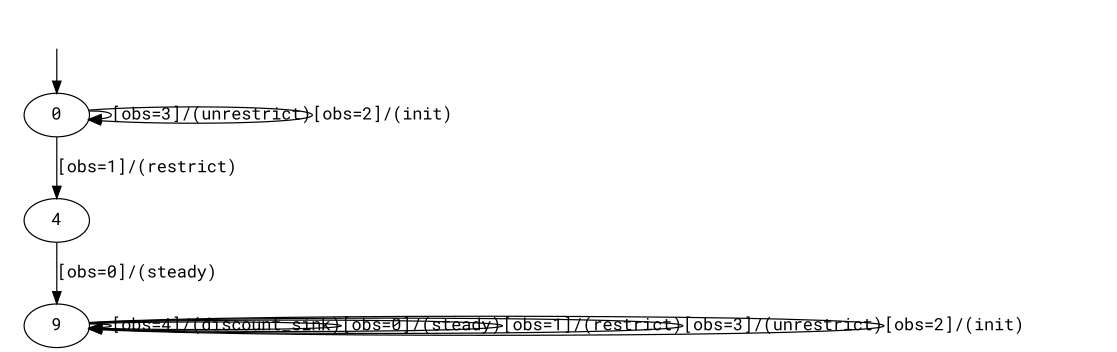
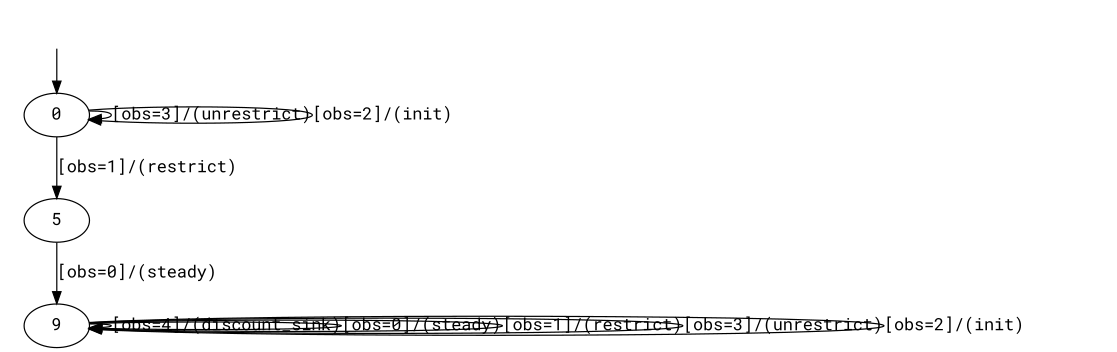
(57, 220) -> (57, 220)
